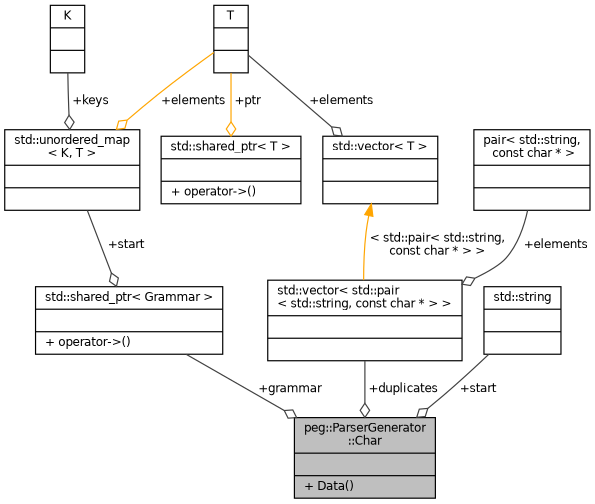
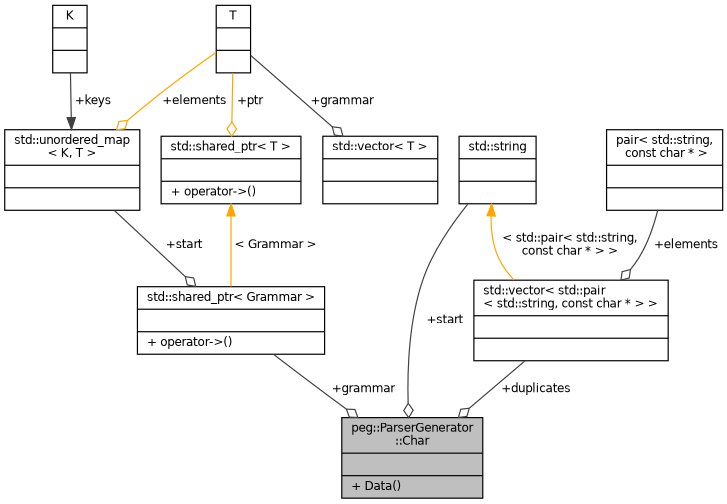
(68, 94) -> (71, 95)
(340, 101) -> (341, 101)
(365, 248) -> (496, 250)
none -> (231, 251)
